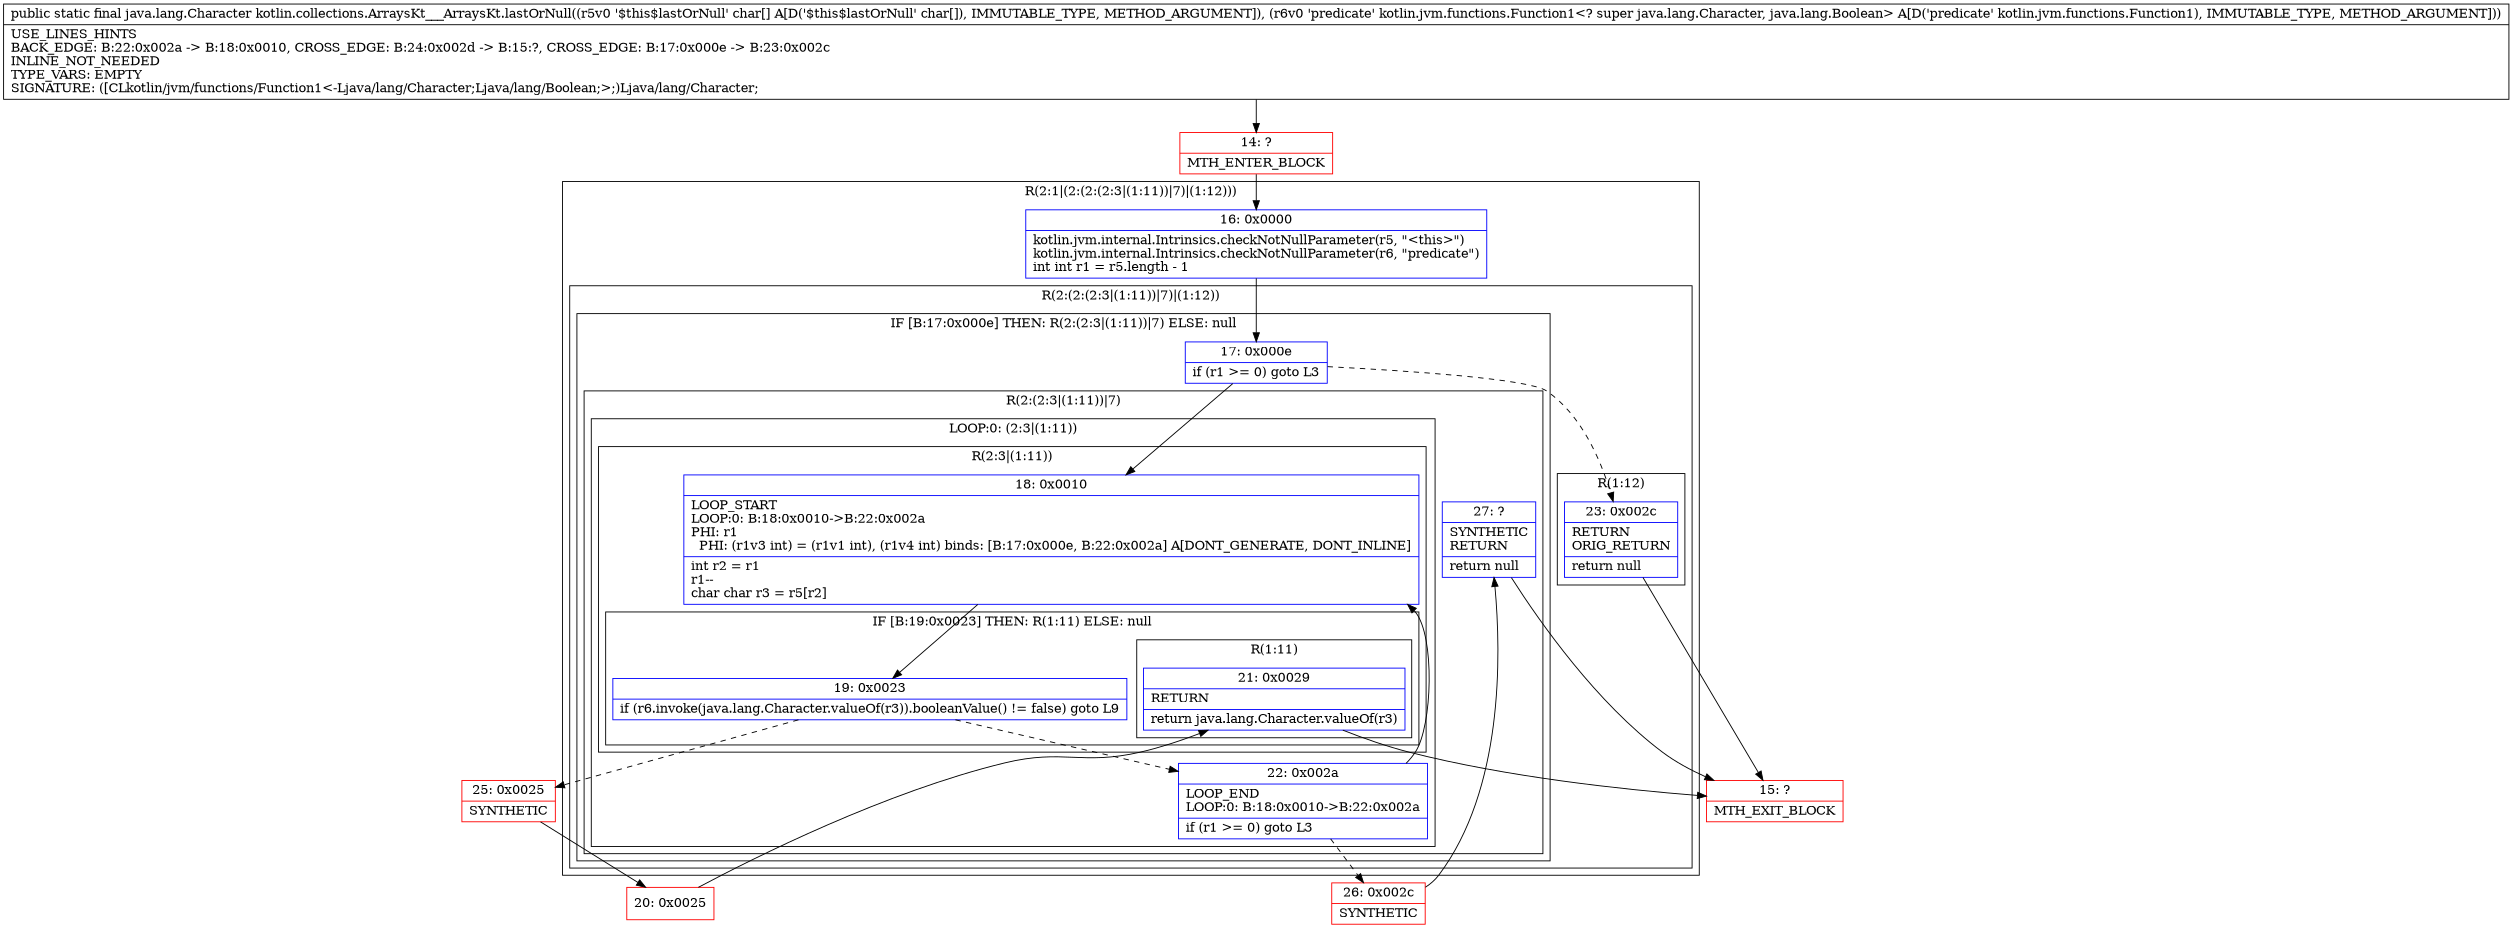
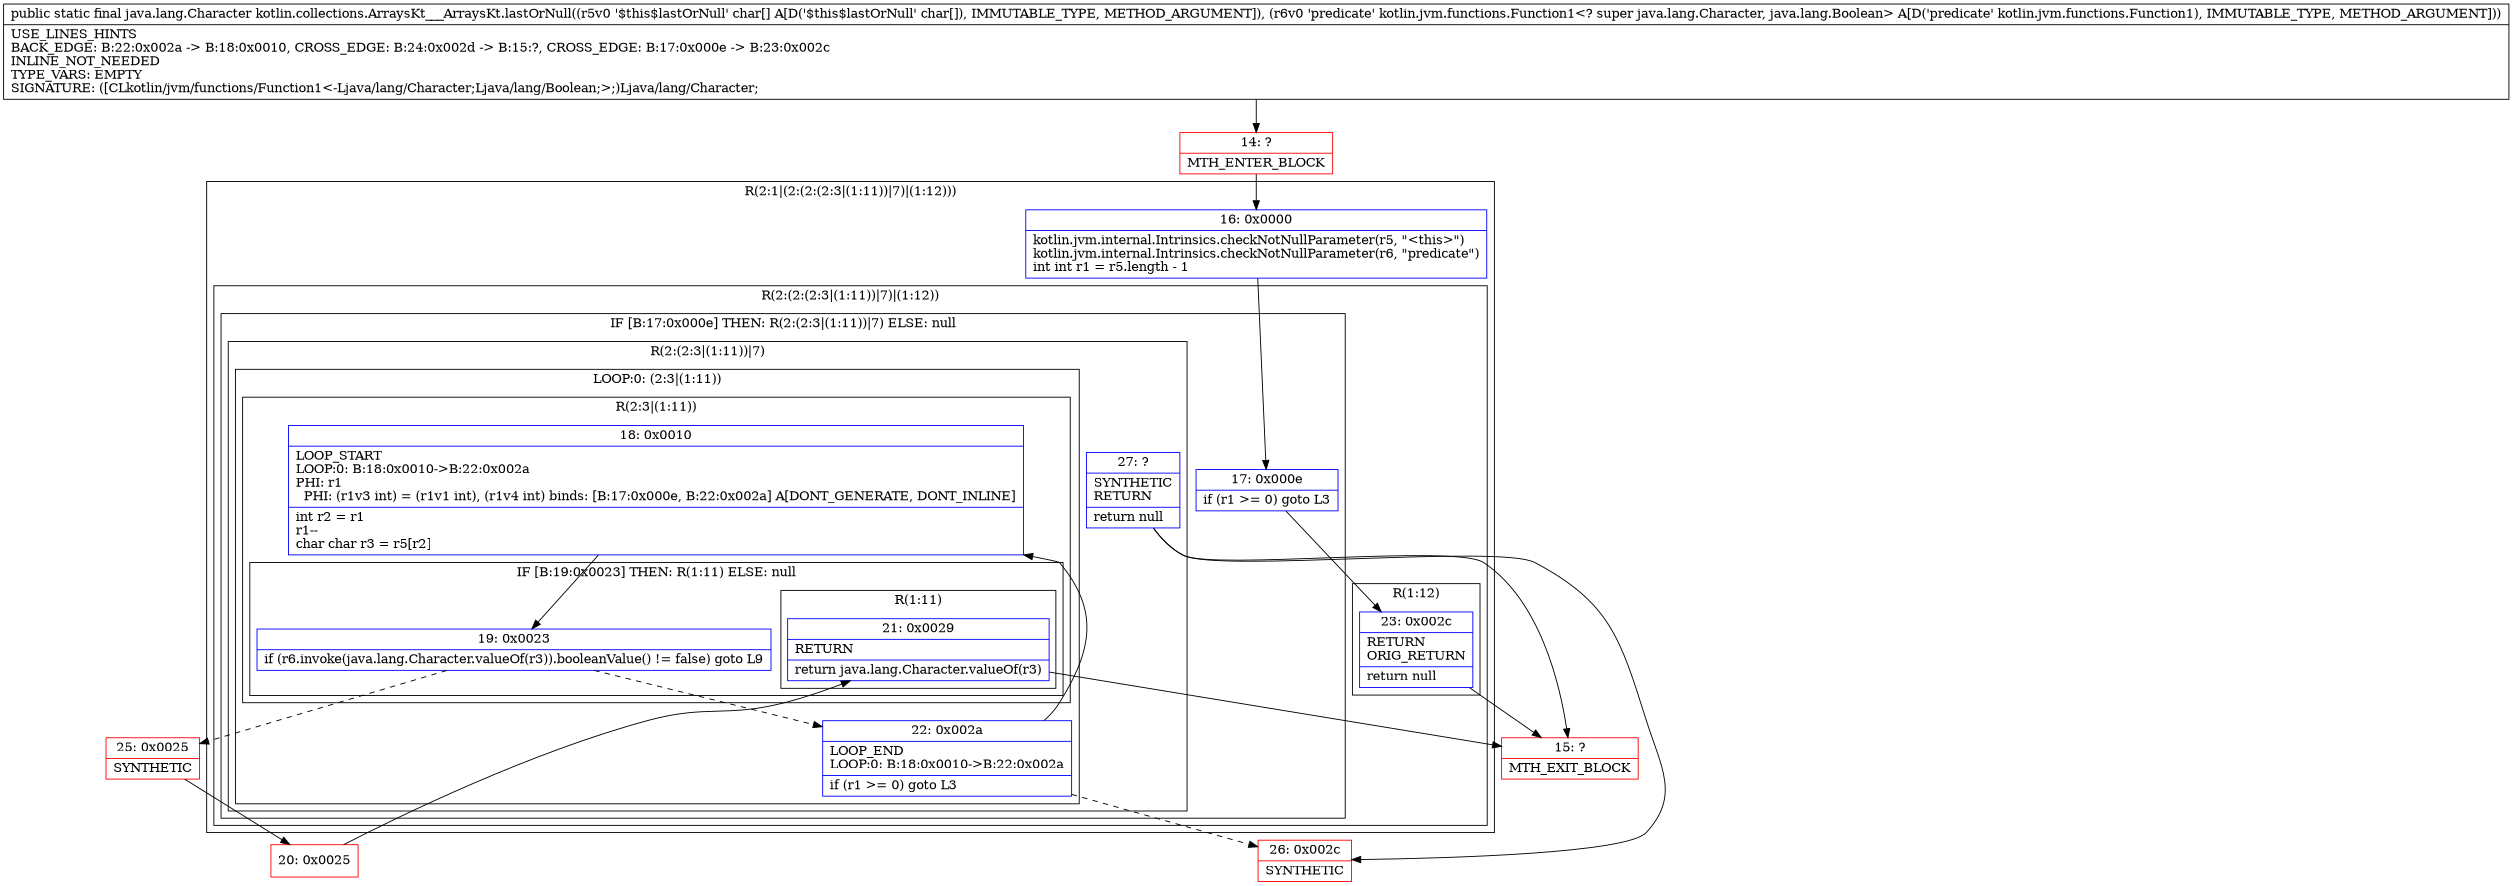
(1499, 380) -> (1324, 551)
(1183, 426) -> none
(1490, 745) -> (1614, 634)
